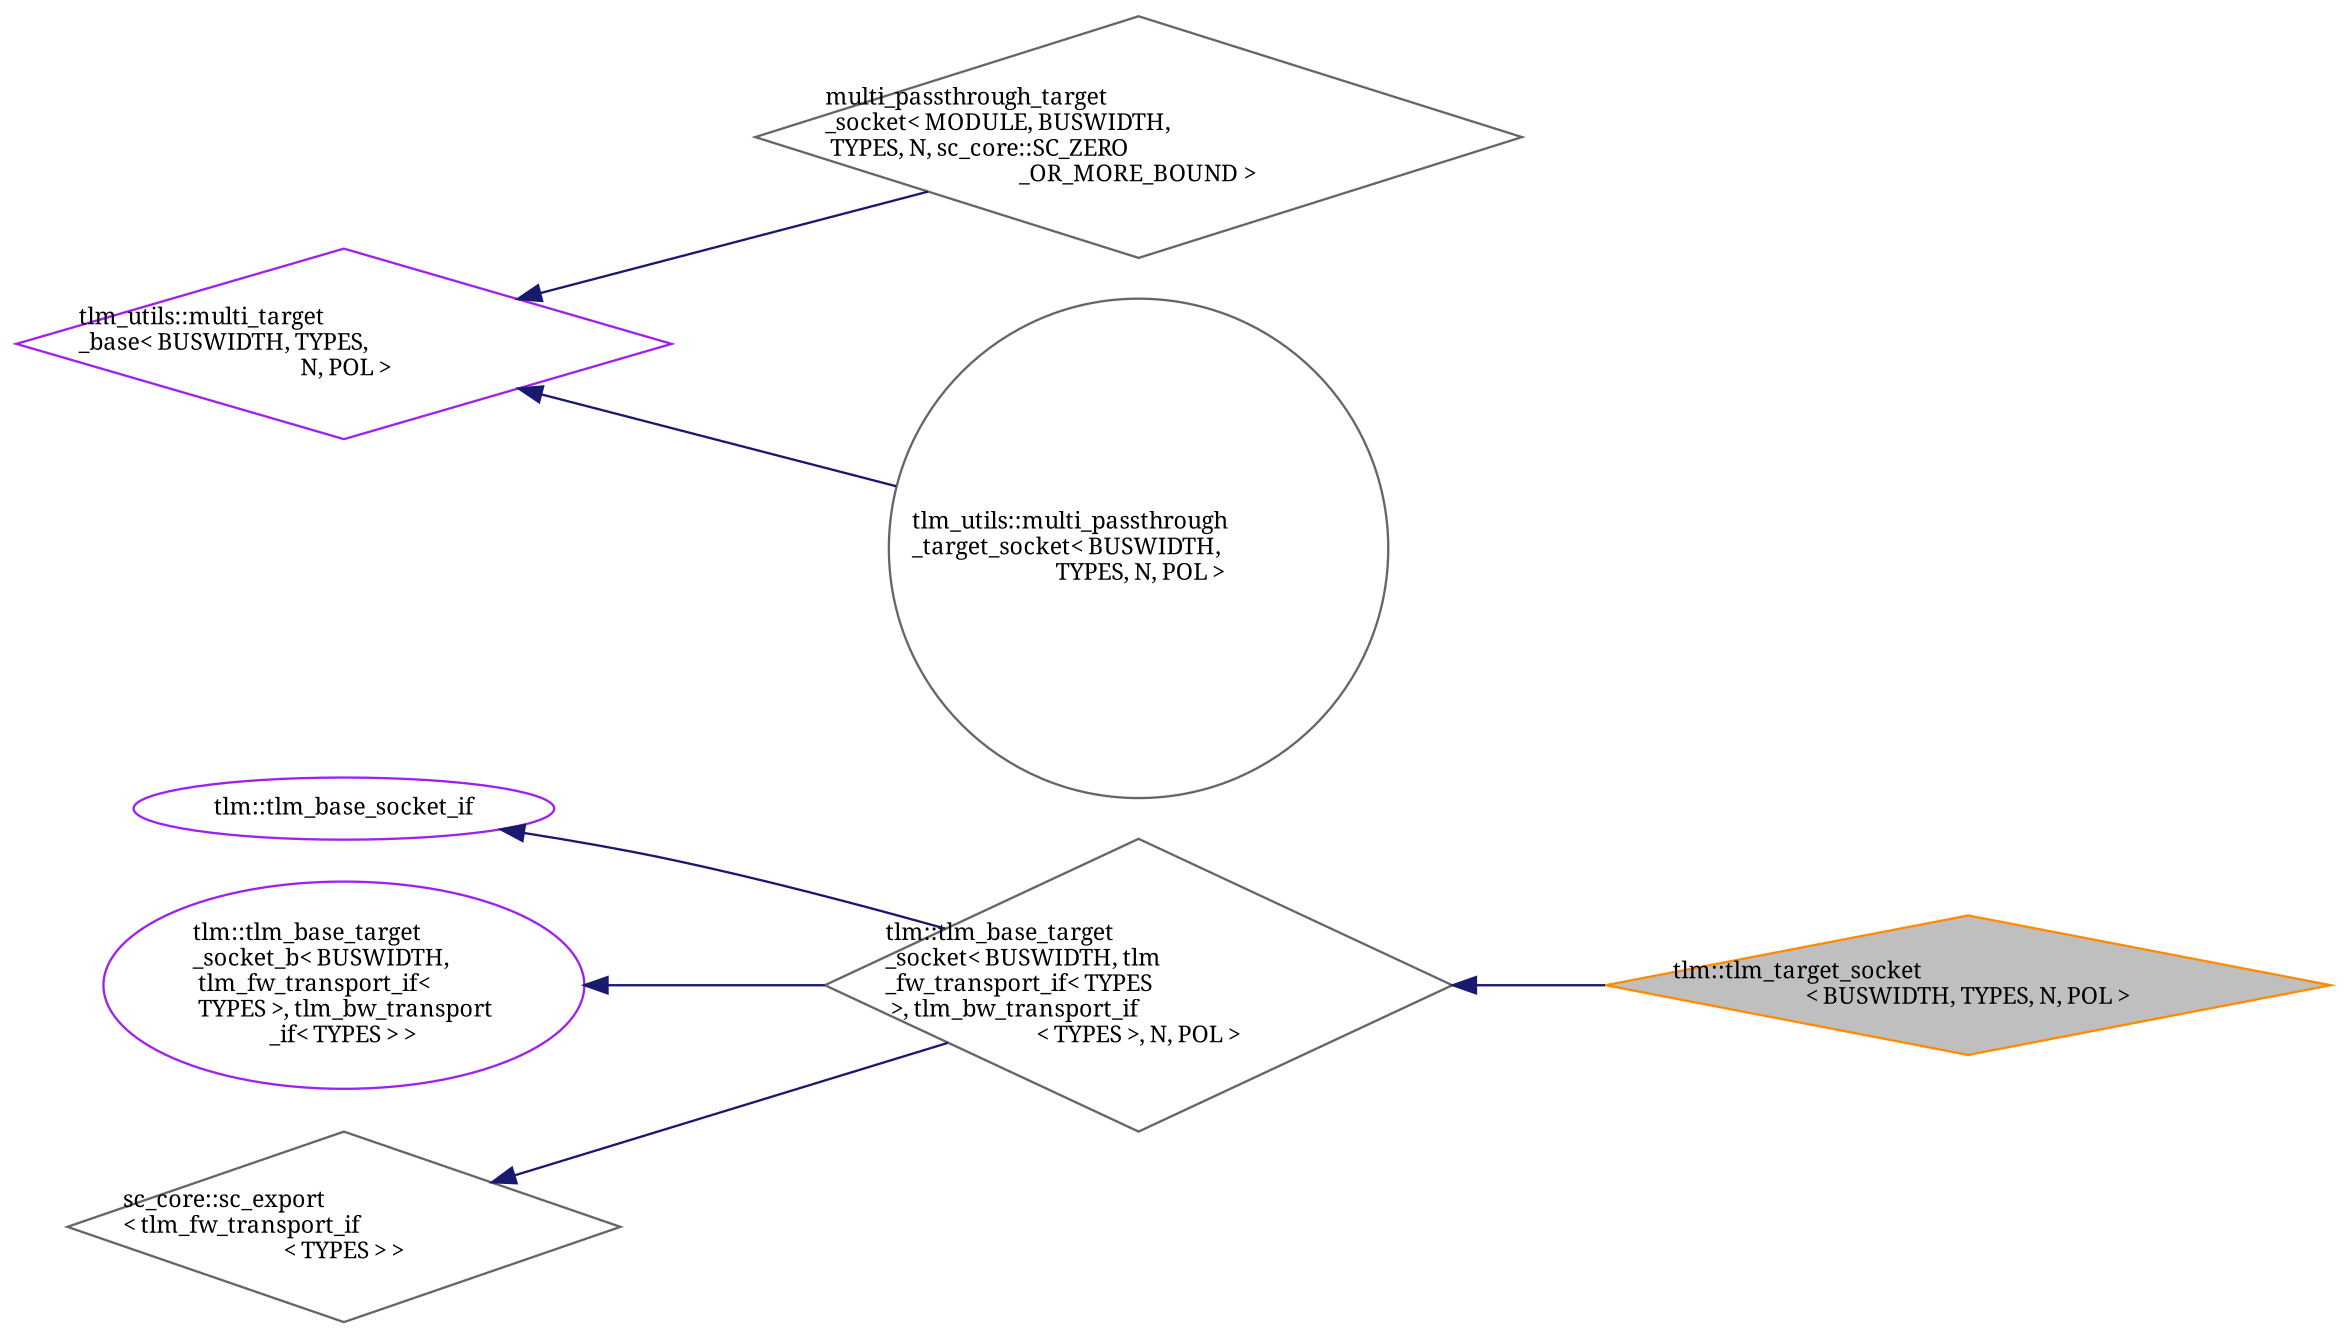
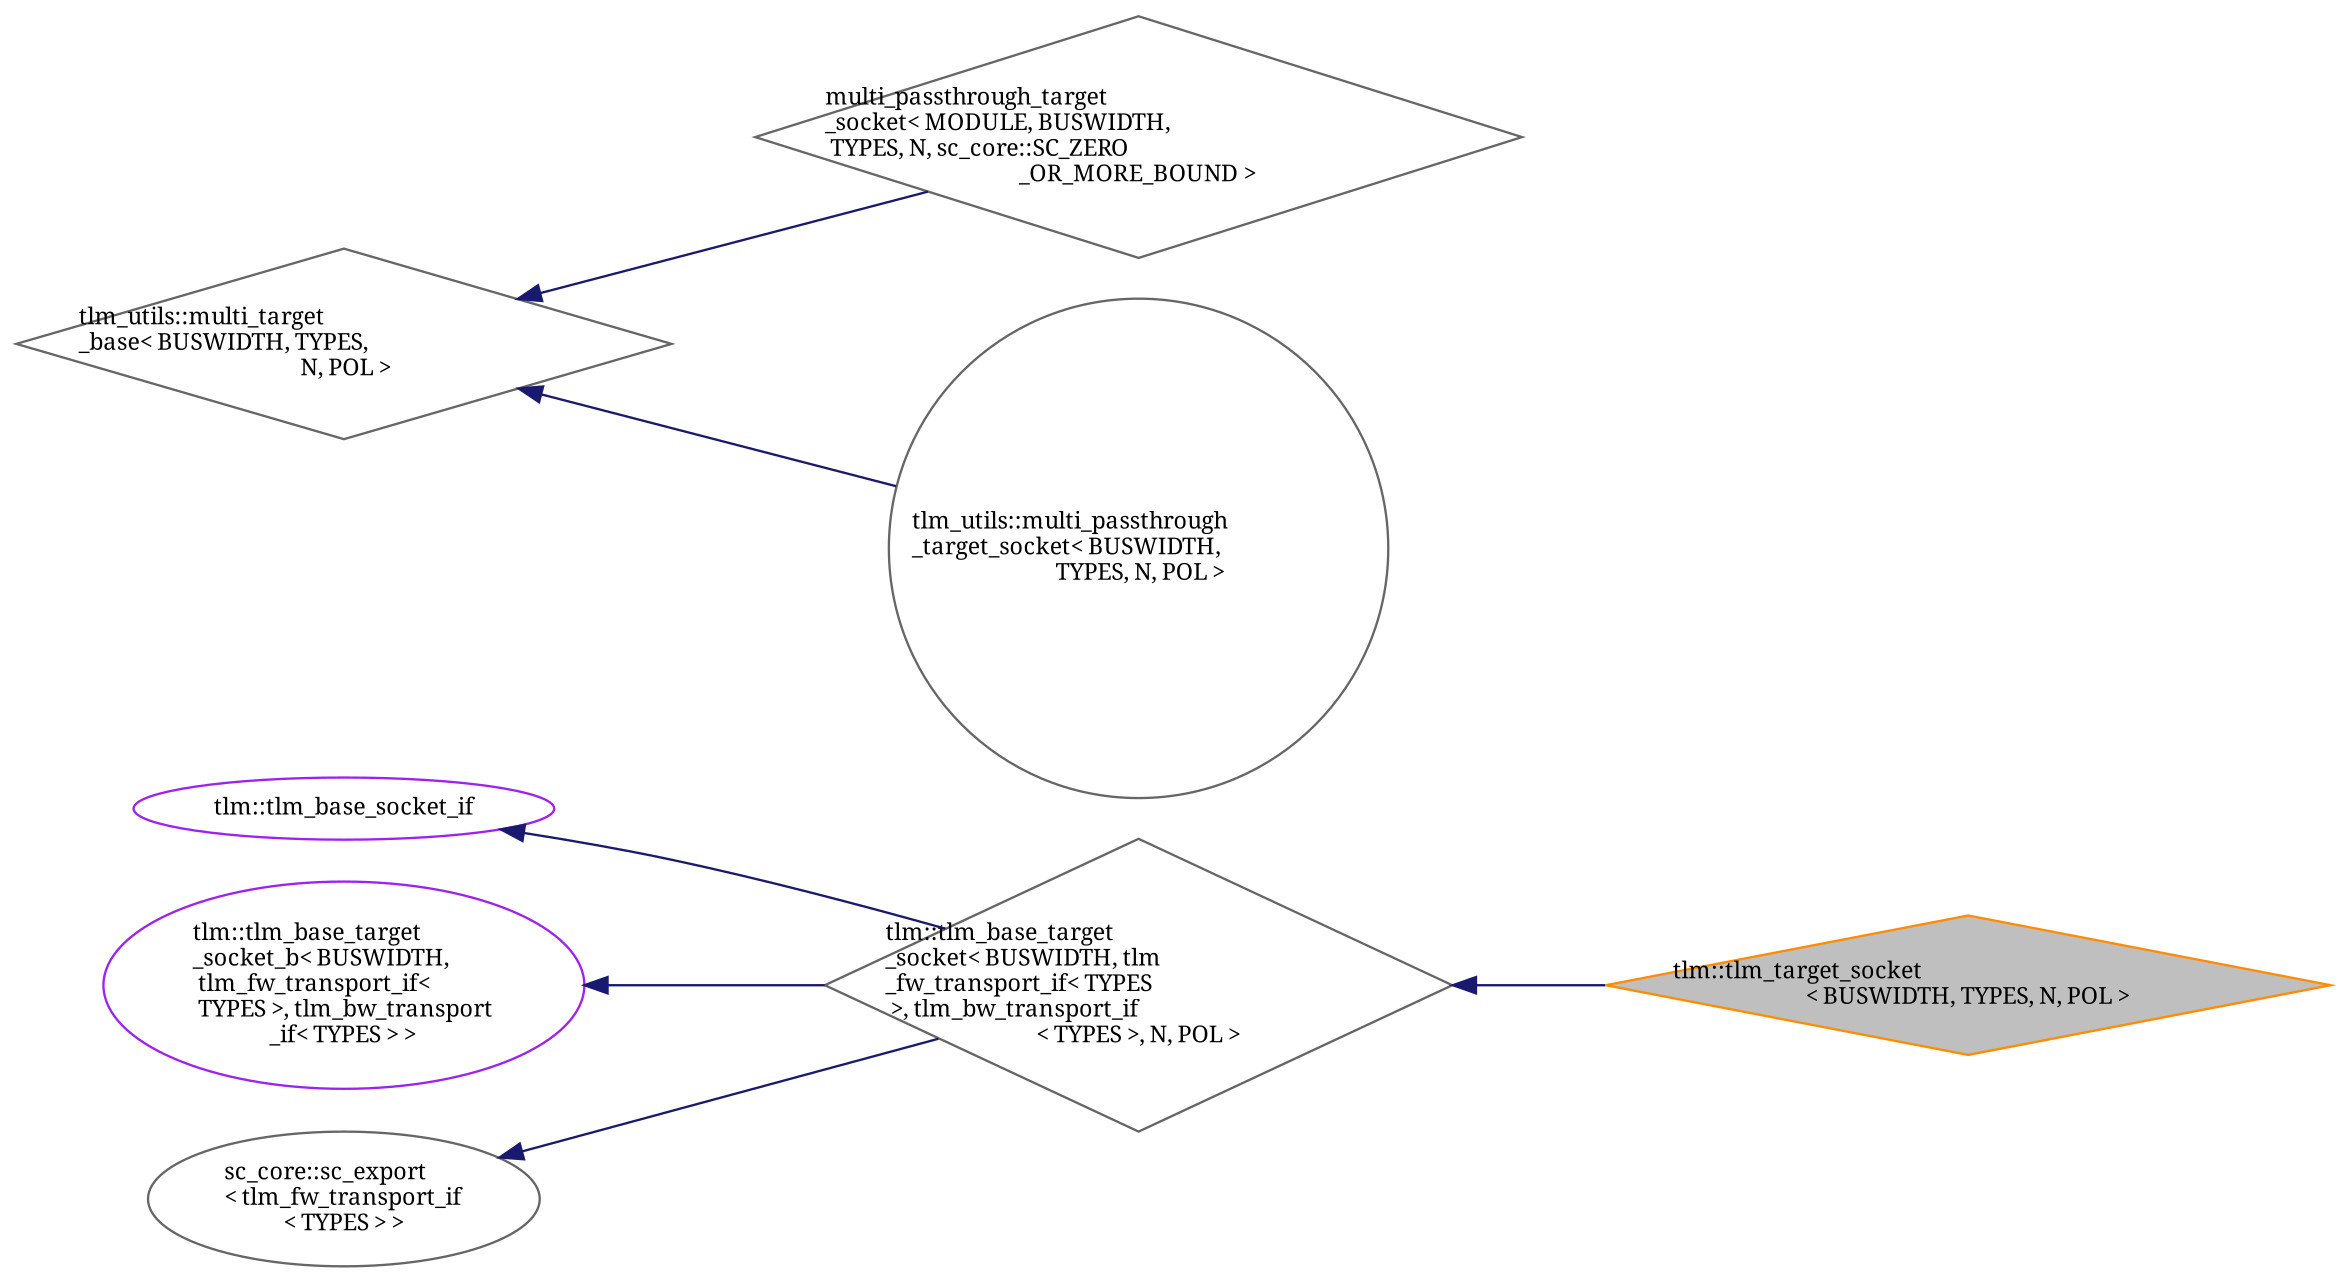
(344, 344) -> (344, 344)
(344, 1227) -> (344, 1199)
